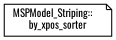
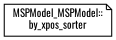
(58, 20) -> (58, 20)
